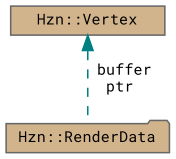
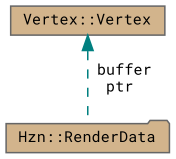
(88, 21) -> (88, 21)
